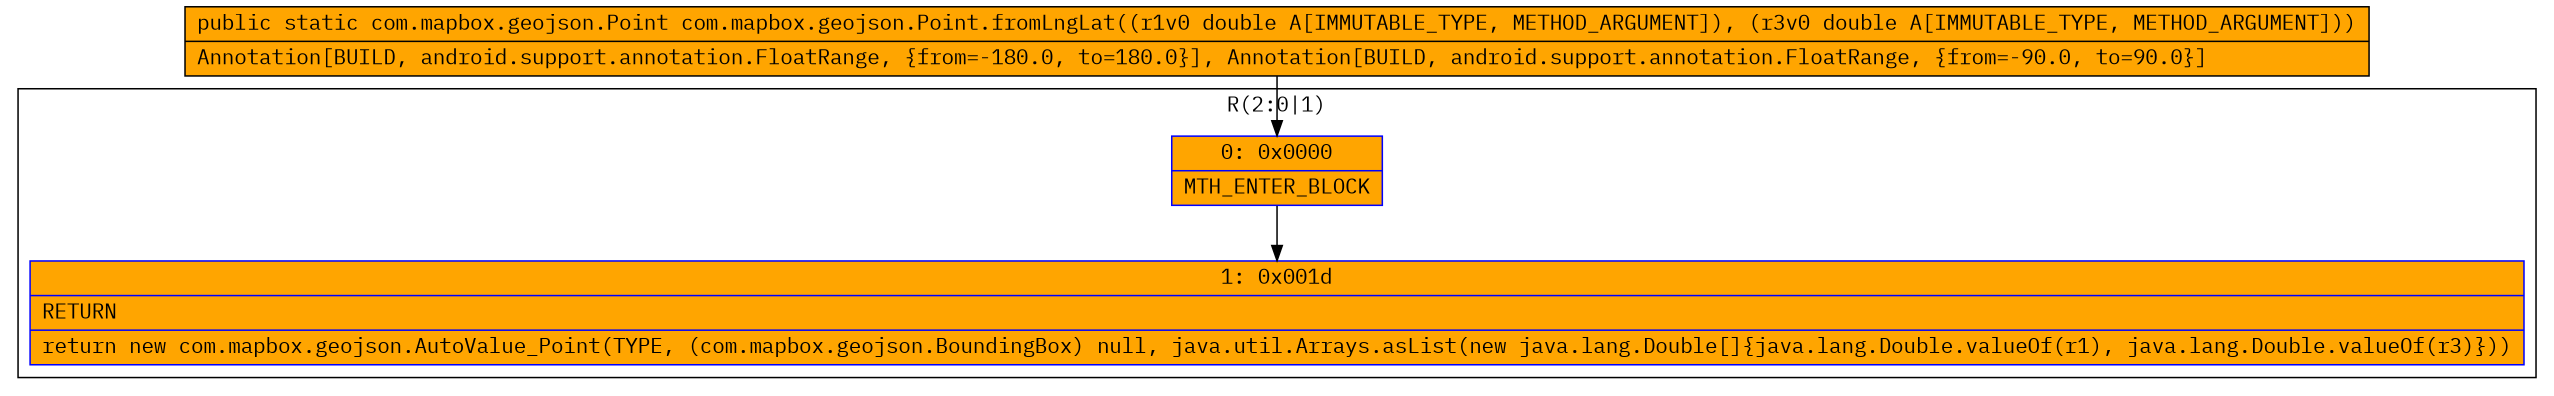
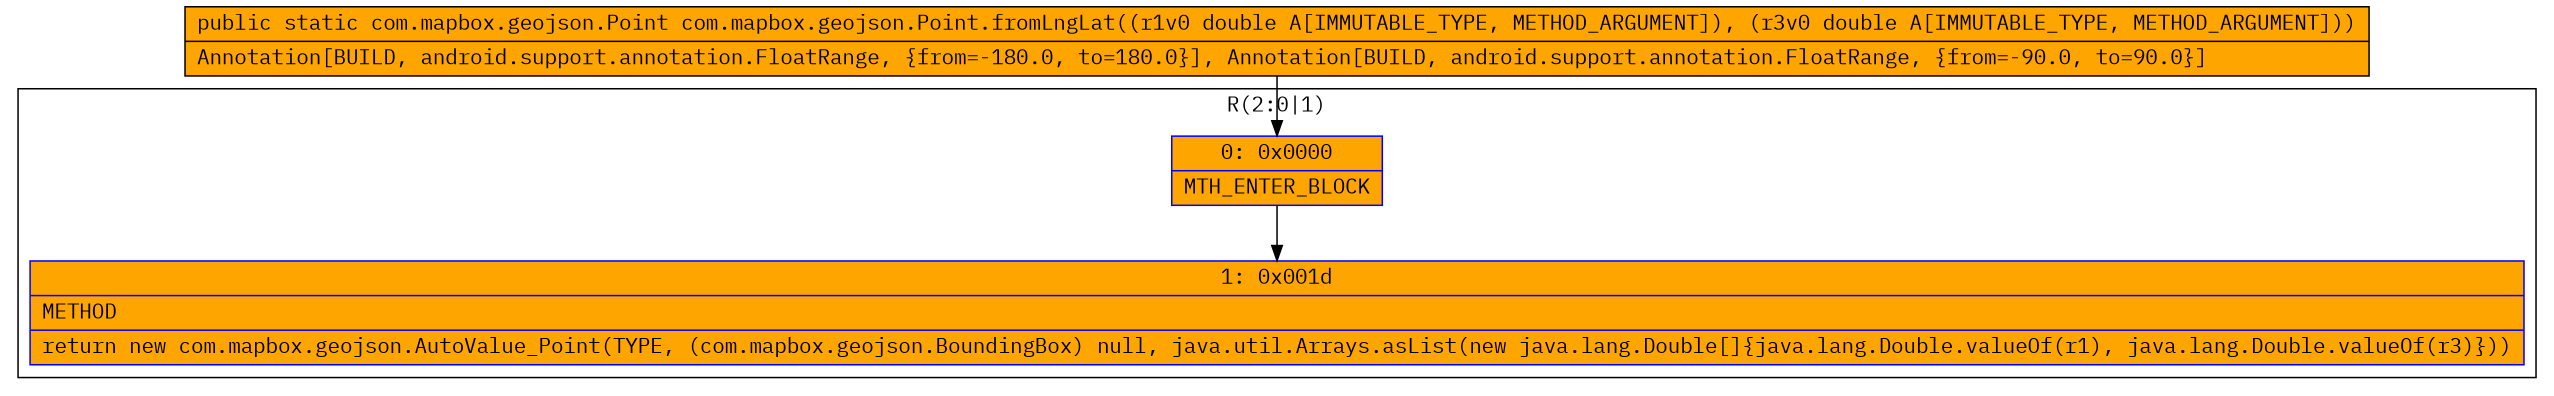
(80, 312) -> (80, 312)
